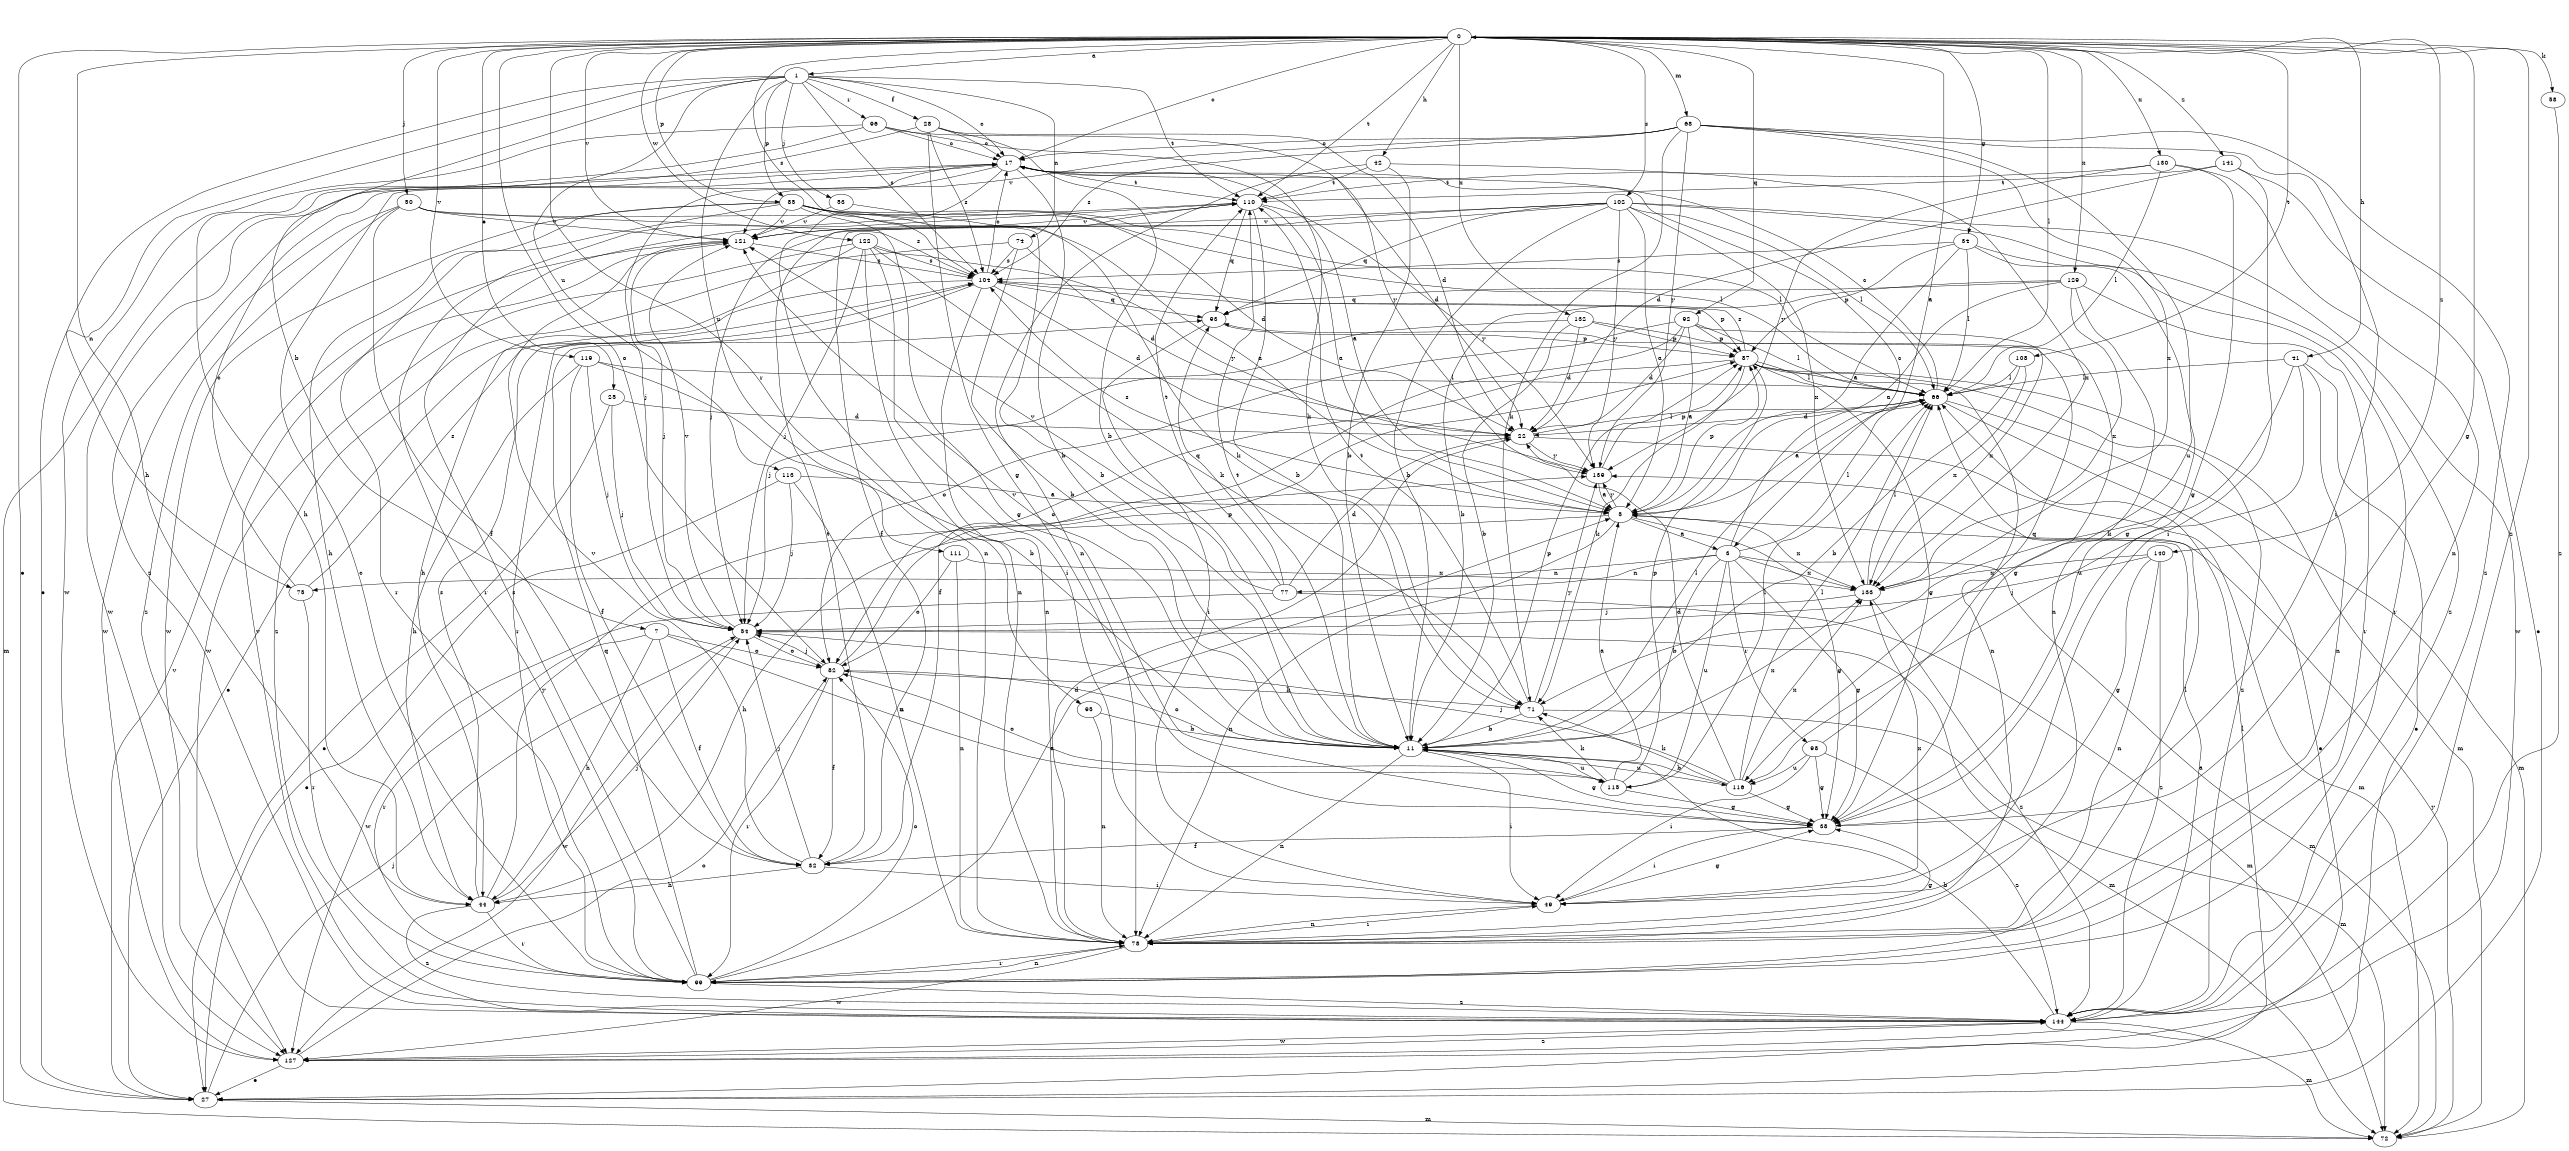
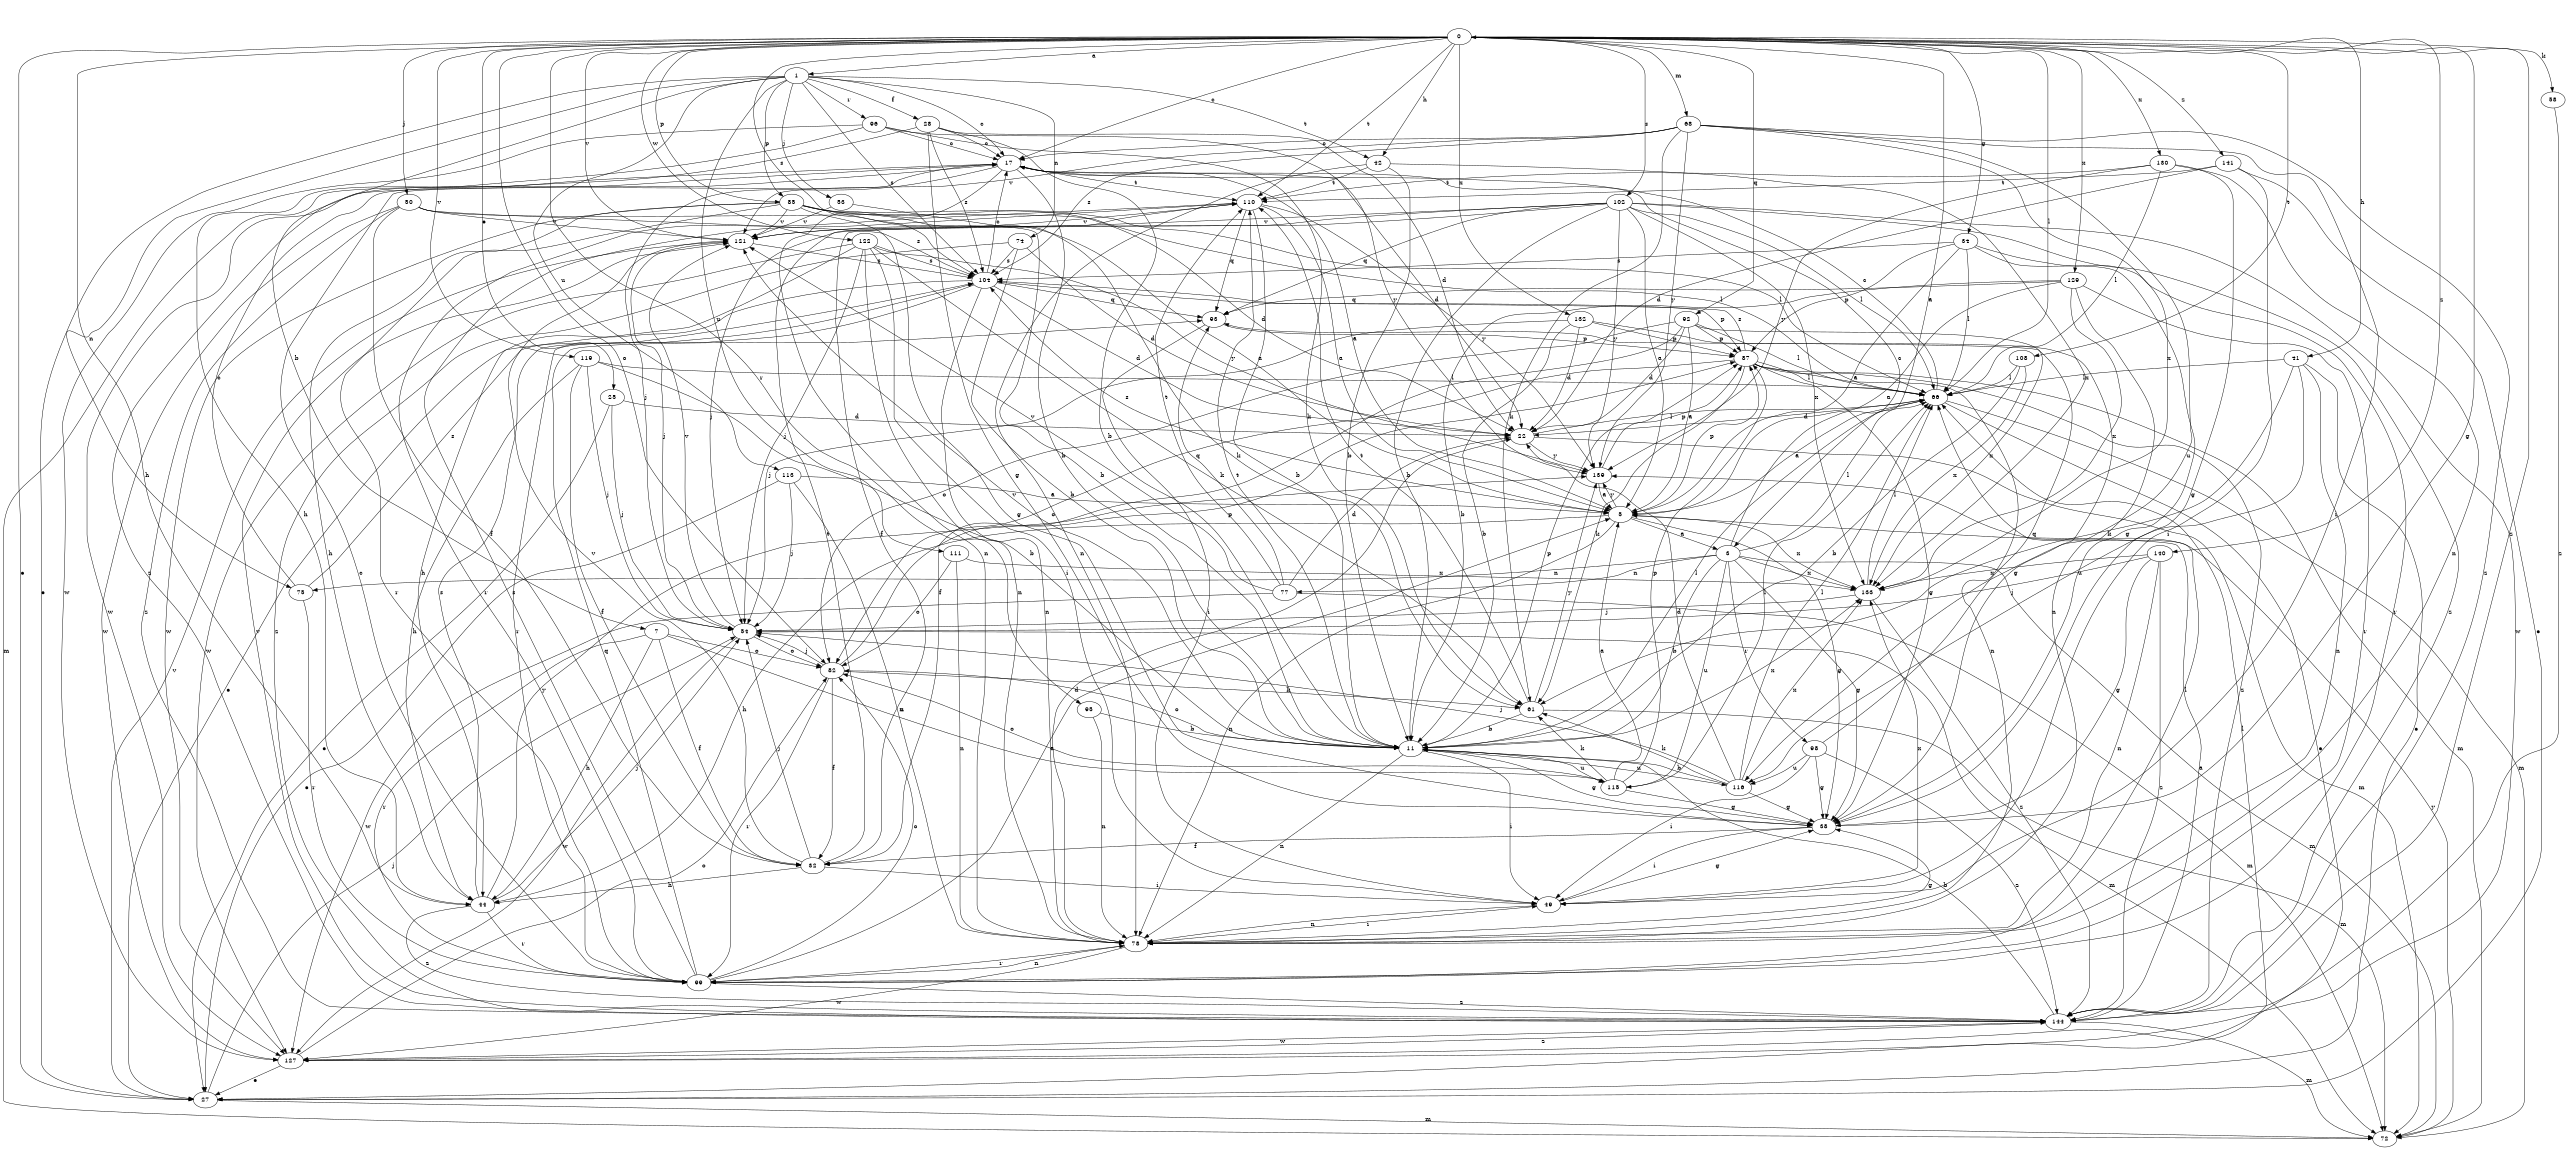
(1048, 83) -> (1092, 86)
(1532, 710) -> (1532, 710)
